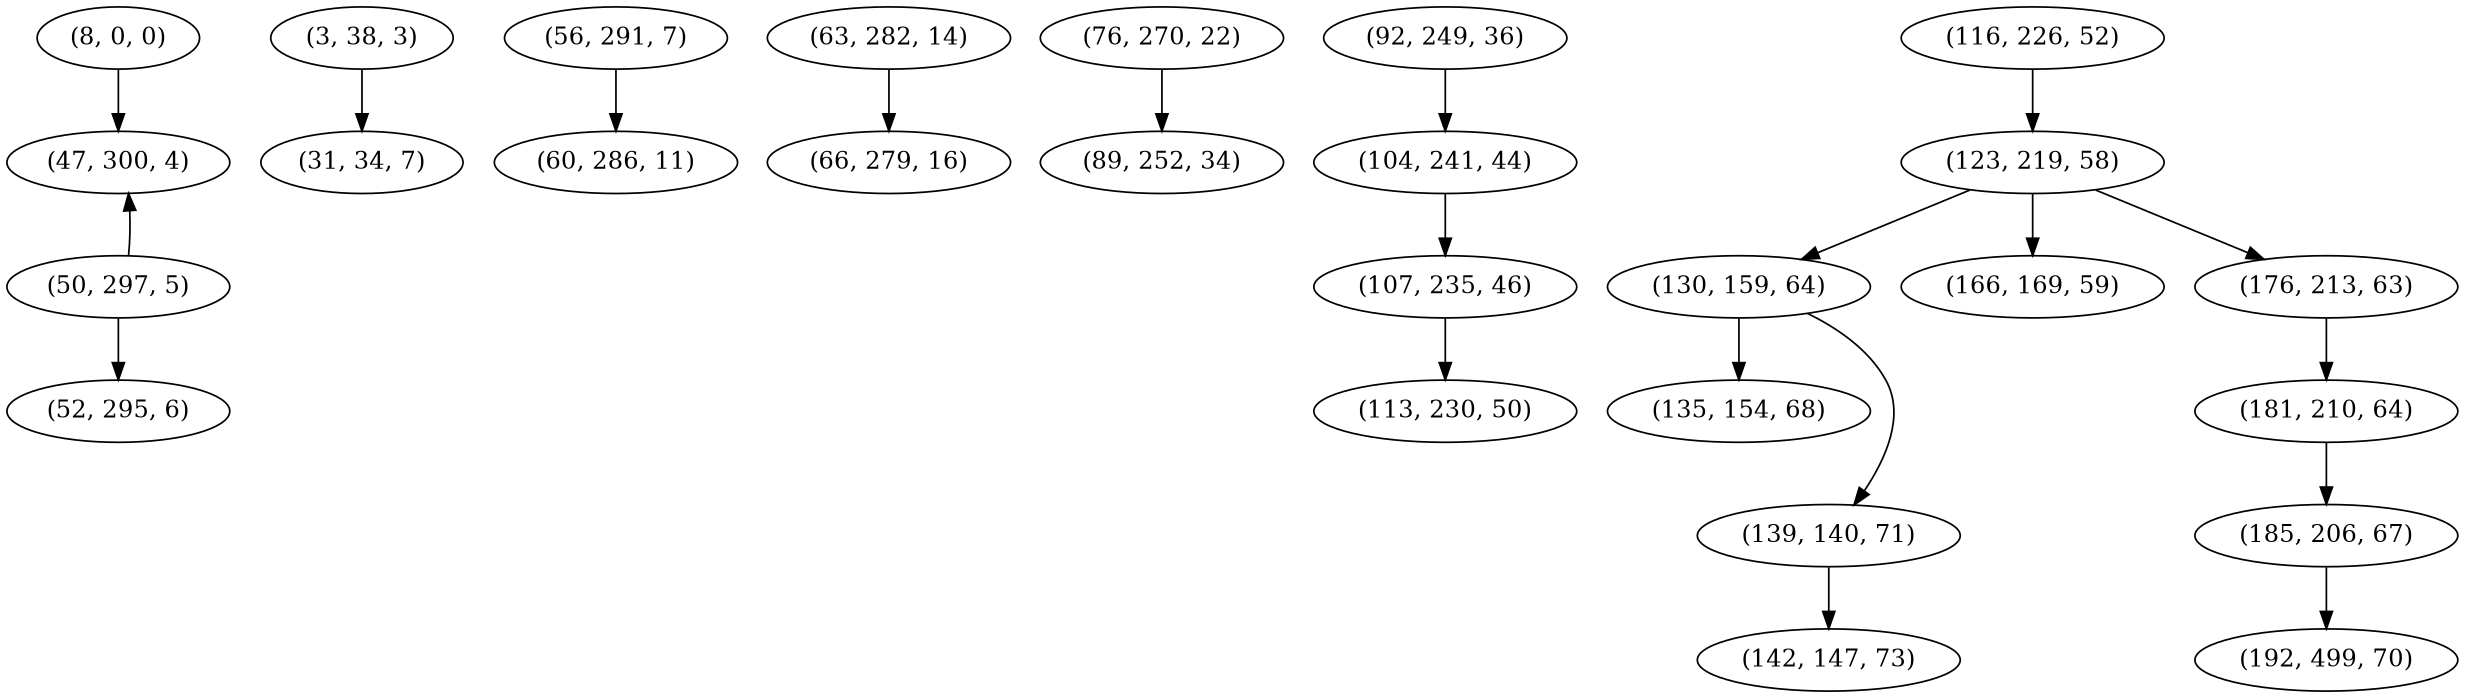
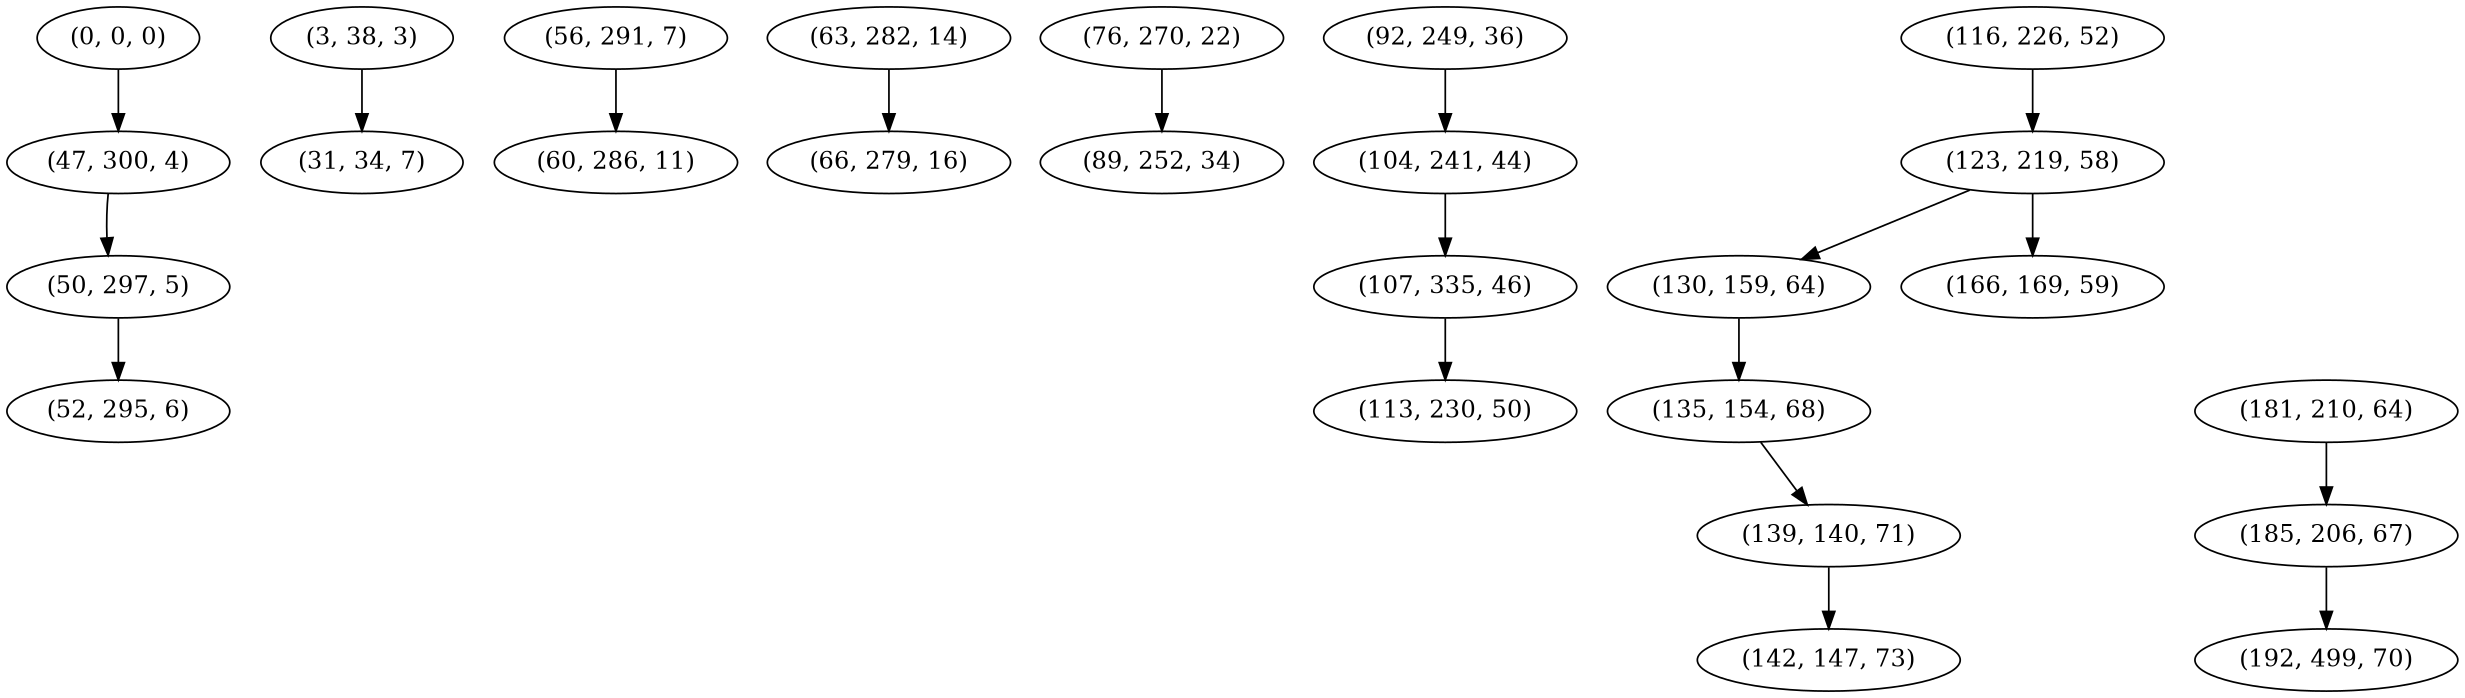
(118, 38) -> (118, 38)
(130, 233) -> (107, 216)
(1445, 287) -> (1445, 287)
(2326, 287) -> none
(1888, 386) -> (1779, 466)
